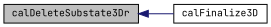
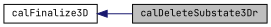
(161, 14) -> (120, 14)
